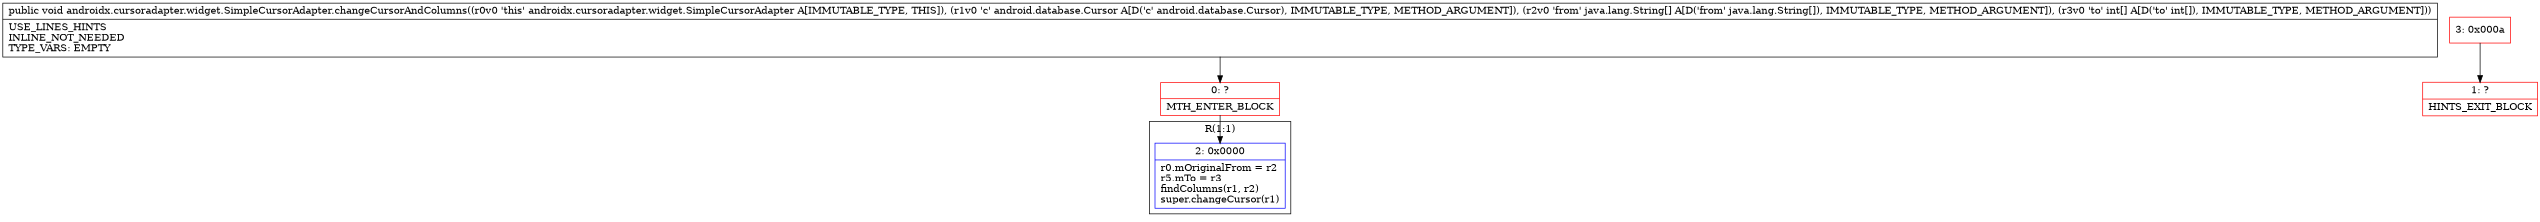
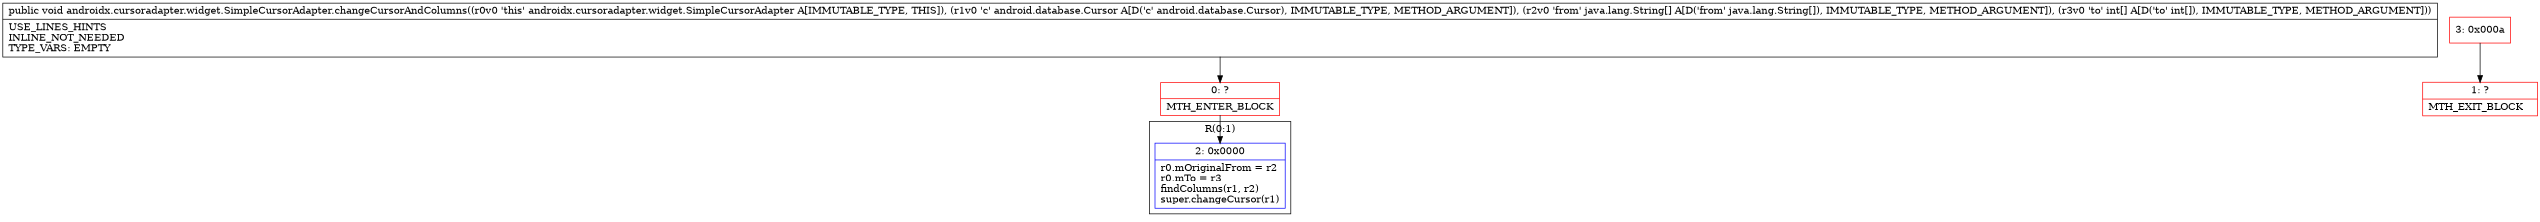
(2480, 107) -> (2476, 107)
(1220, 130) -> (1220, 130)
(1191, 178) -> (1191, 178)
